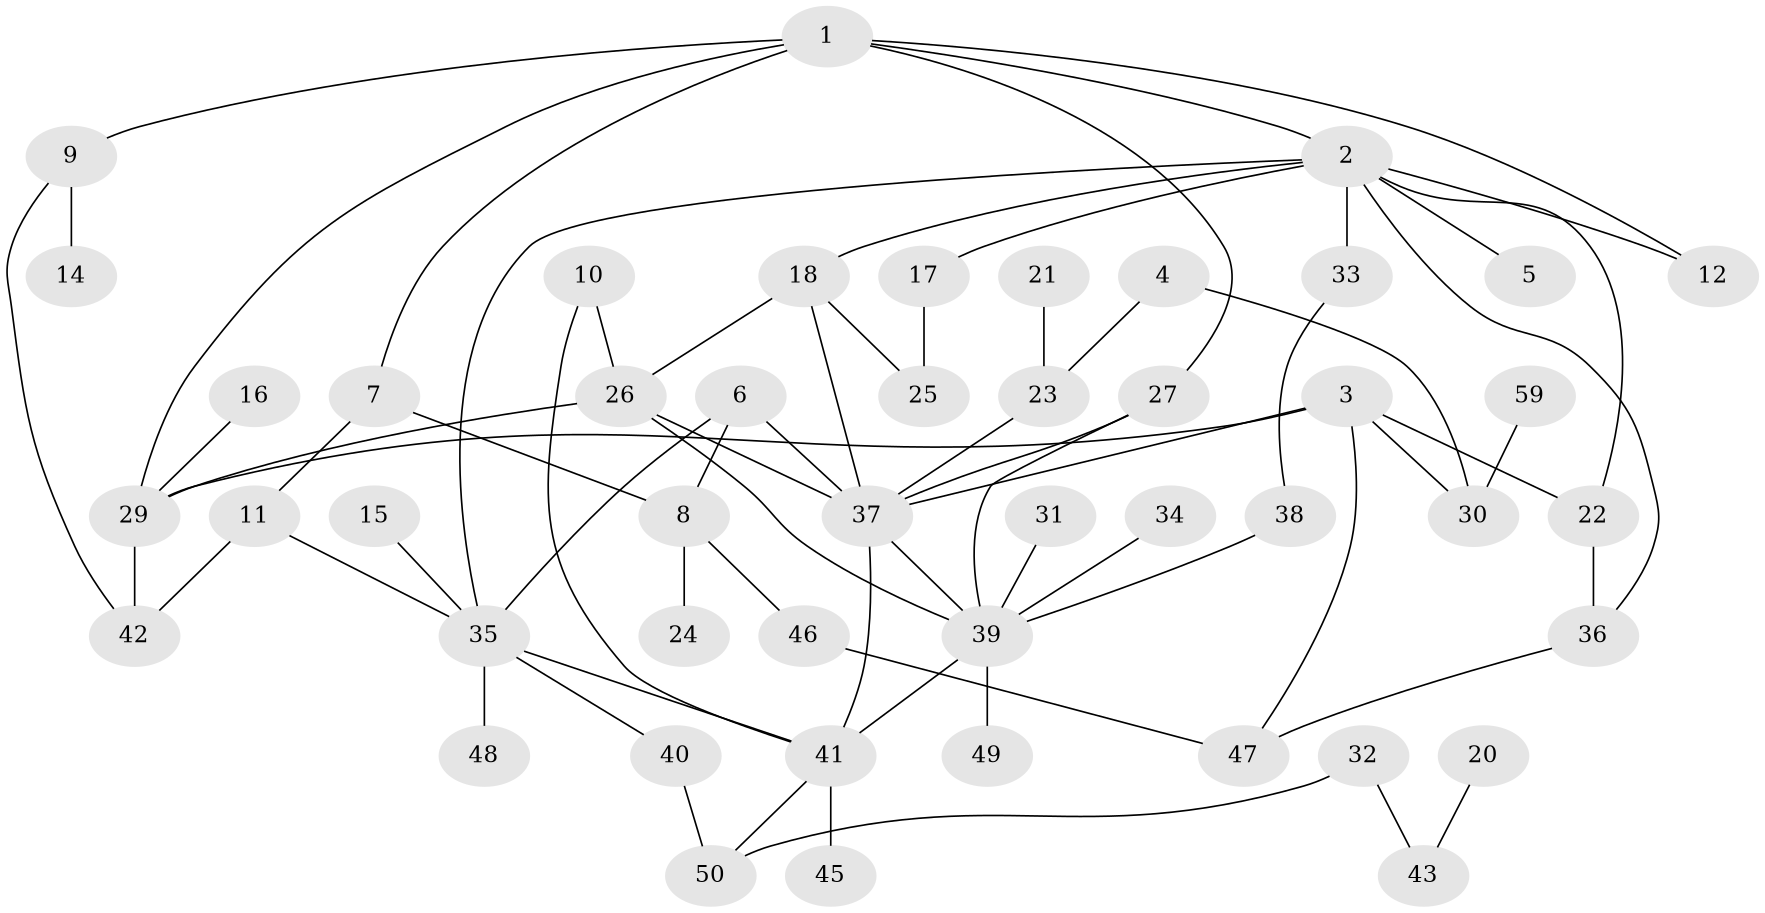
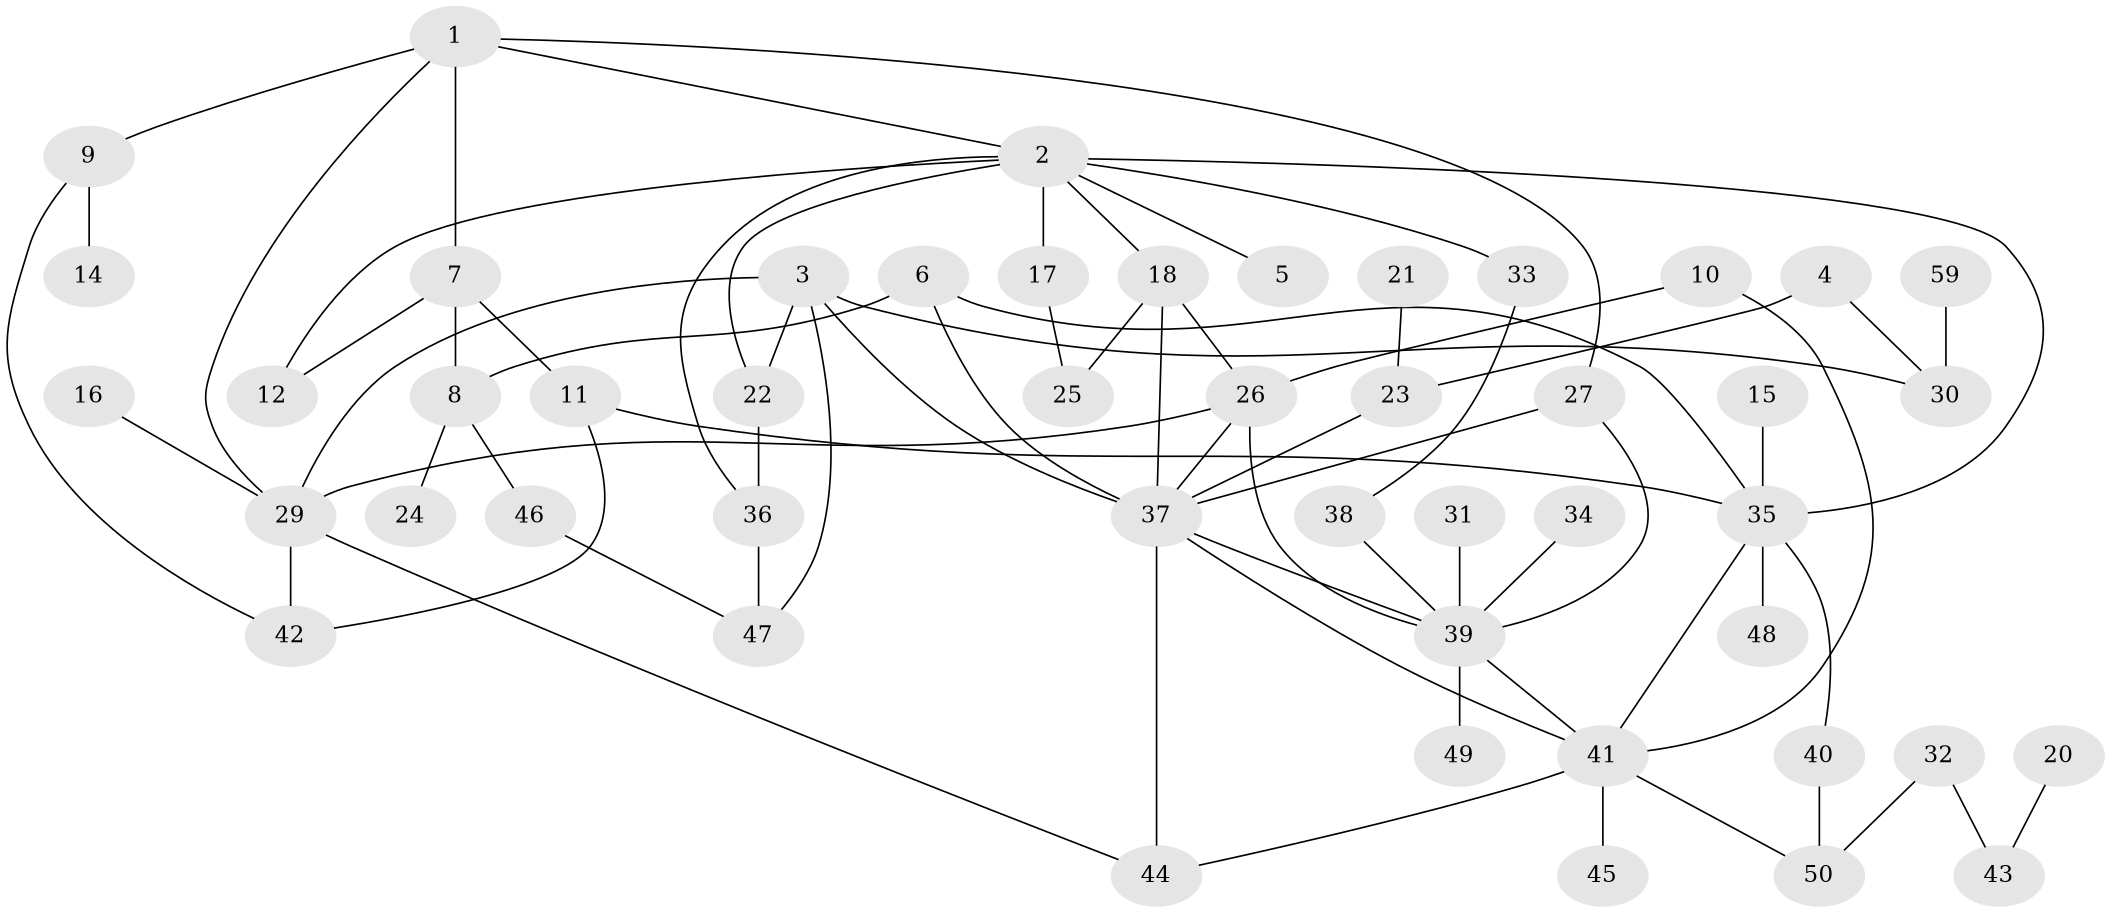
(1291, 97) -> (364, 337)
none -> (1157, 876)
